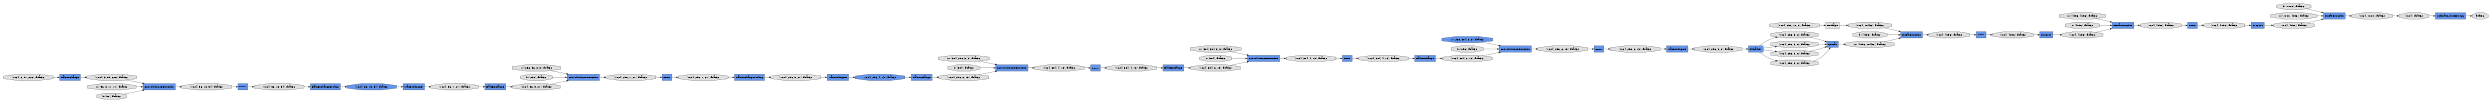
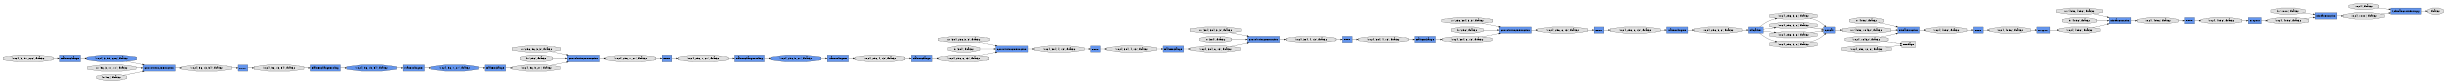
(2294, 16) -> none
(2395, 16) -> (2385, 14)
(1843, 25) -> (1892, 42)
(1467, 40) -> (1467, 21)
(112, 77) -> (112, 58)
(796, 77) -> (796, 58)
(880, 77) -> (880, 58)
(455, 87) -> (455, 68)
